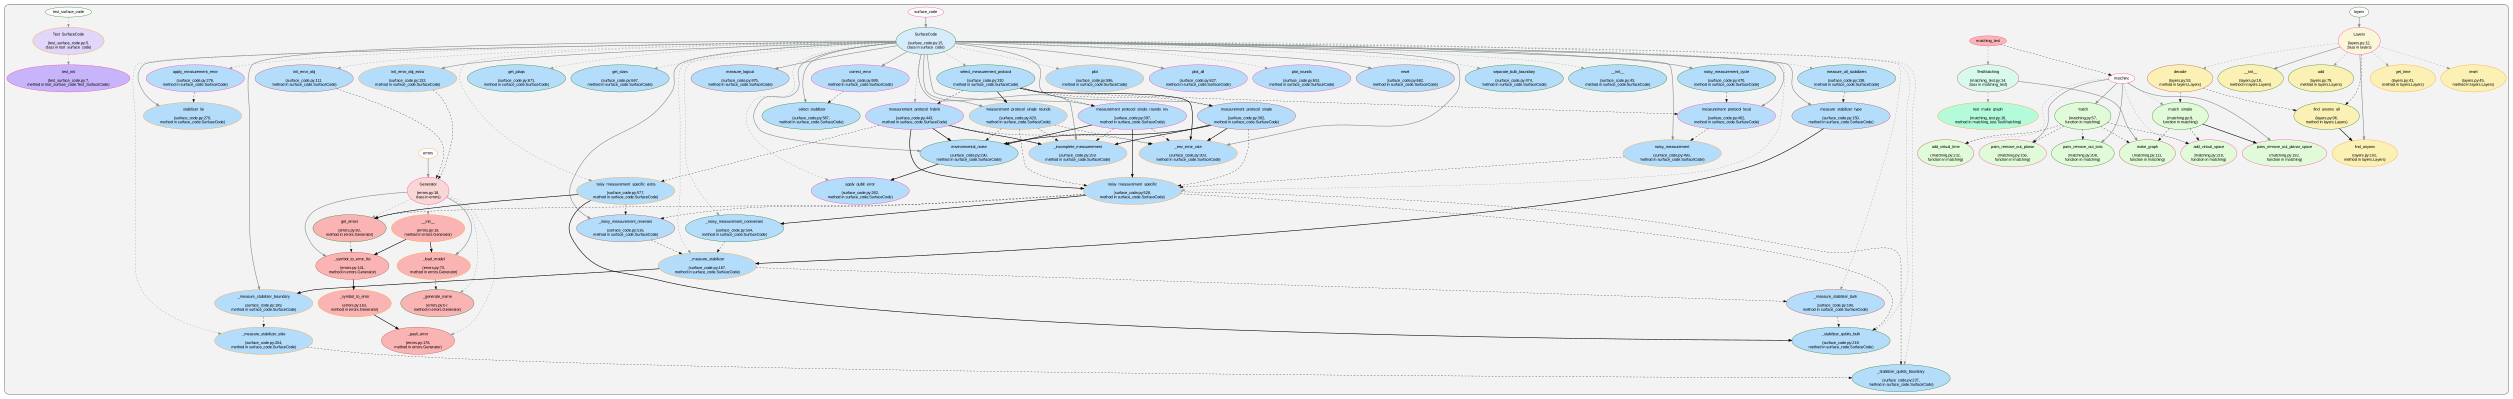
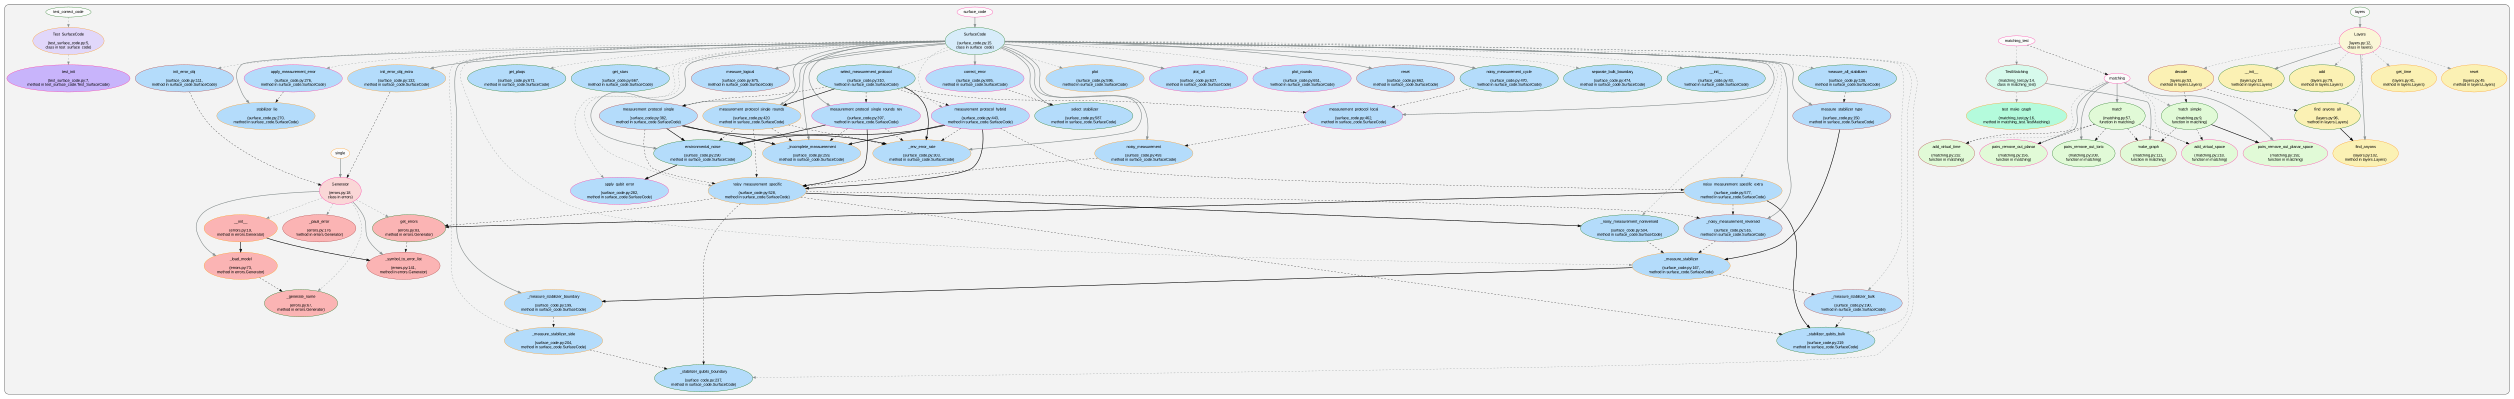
(68, 12) -> (68, 12)
(1988, 41) -> (2017, 41)
(2359, 84) -> (2360, 84)
(428, 153) -> (340, 153)
(355, 303) -> none
